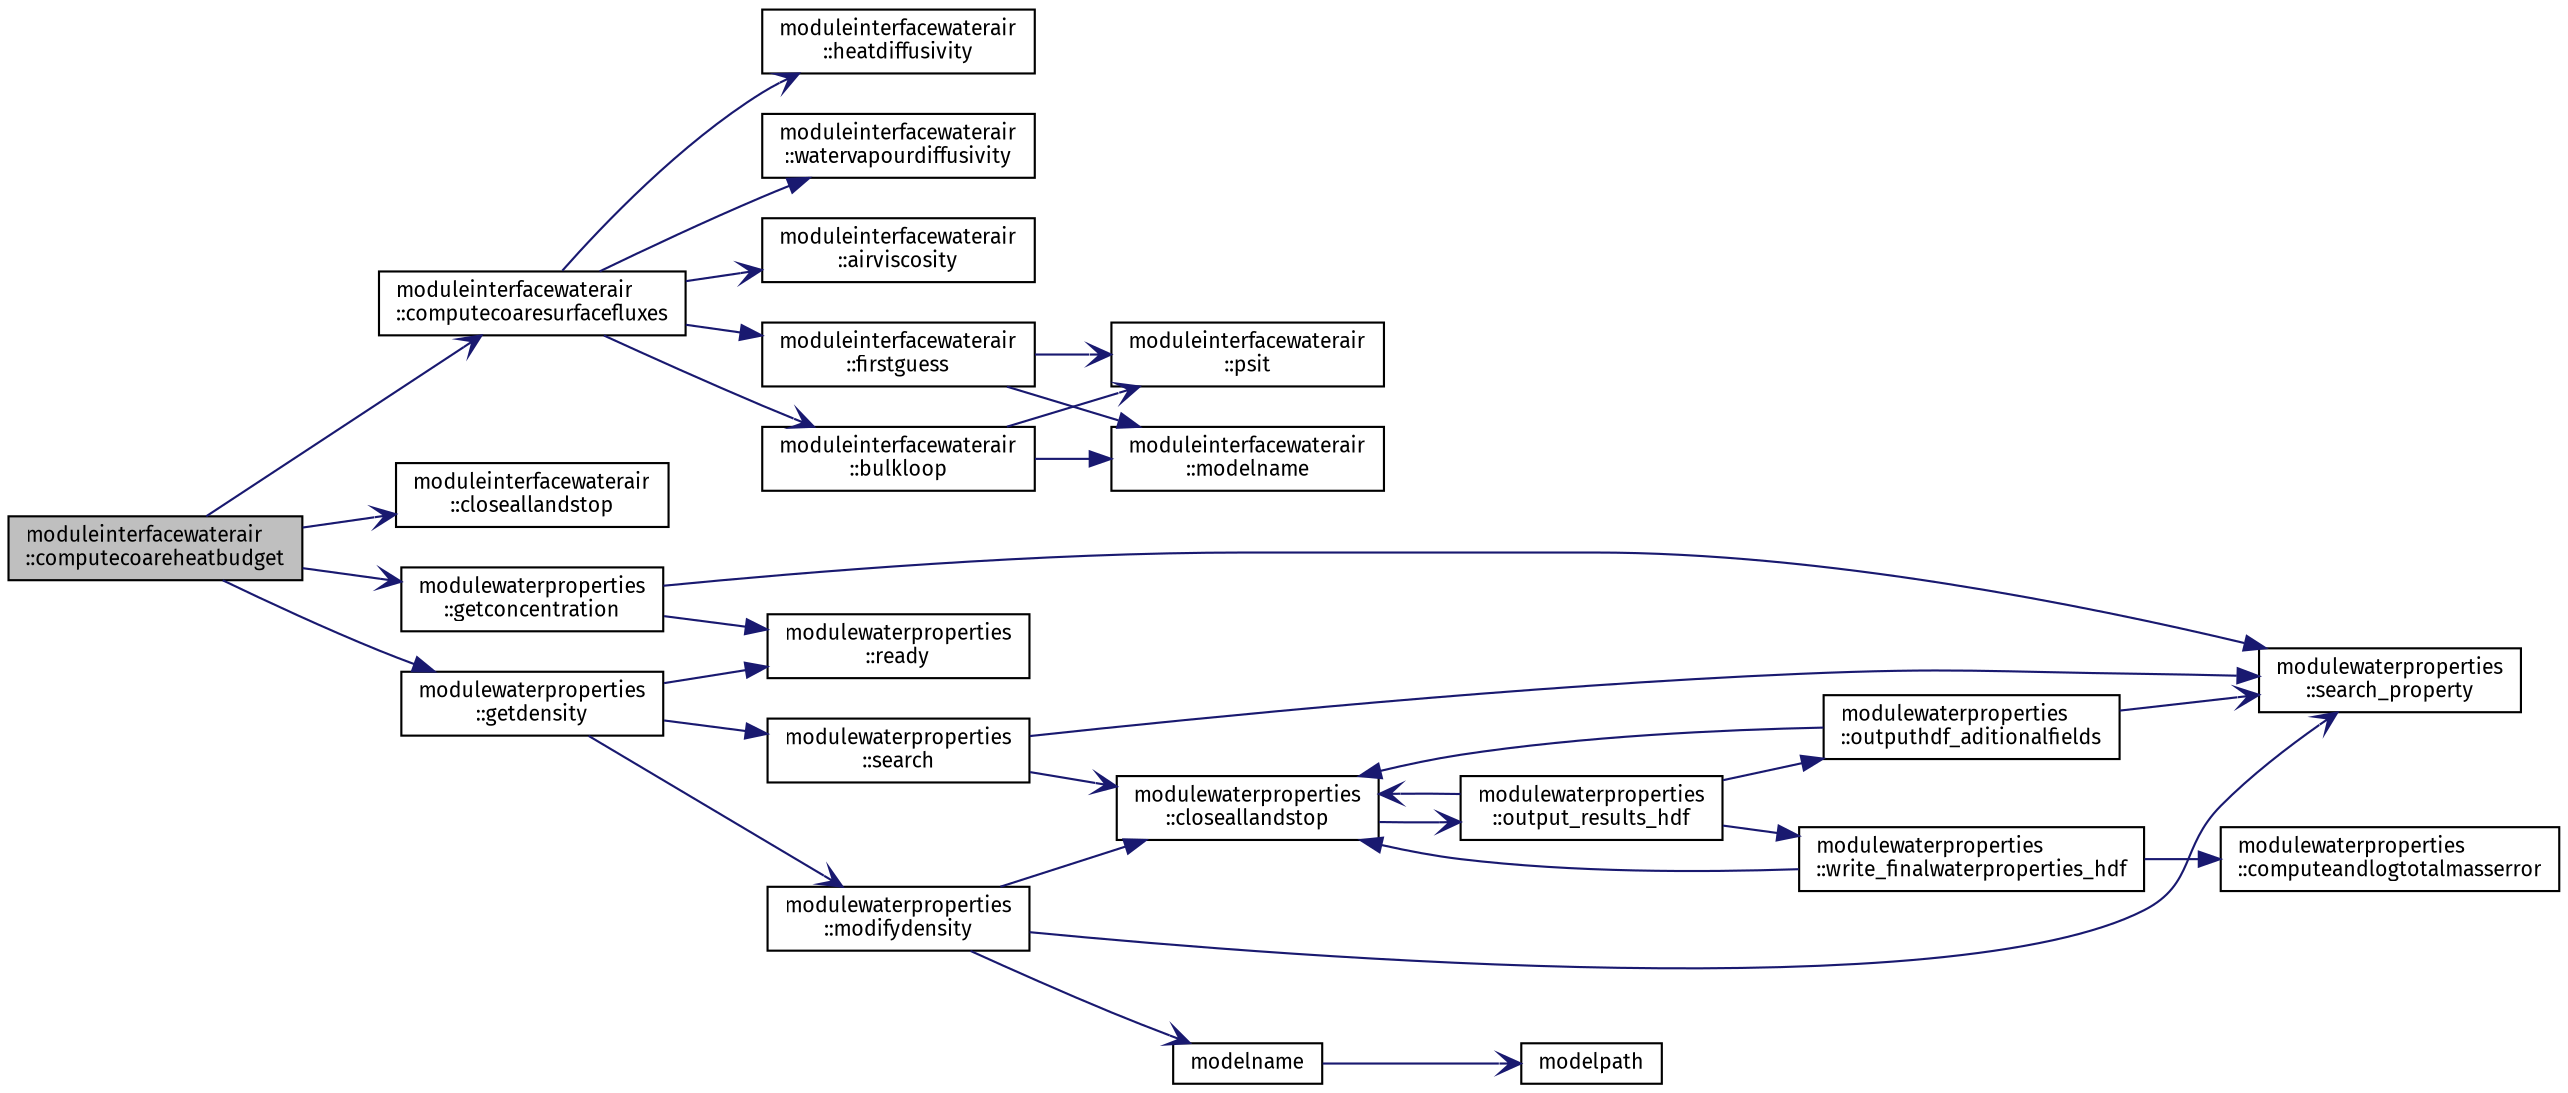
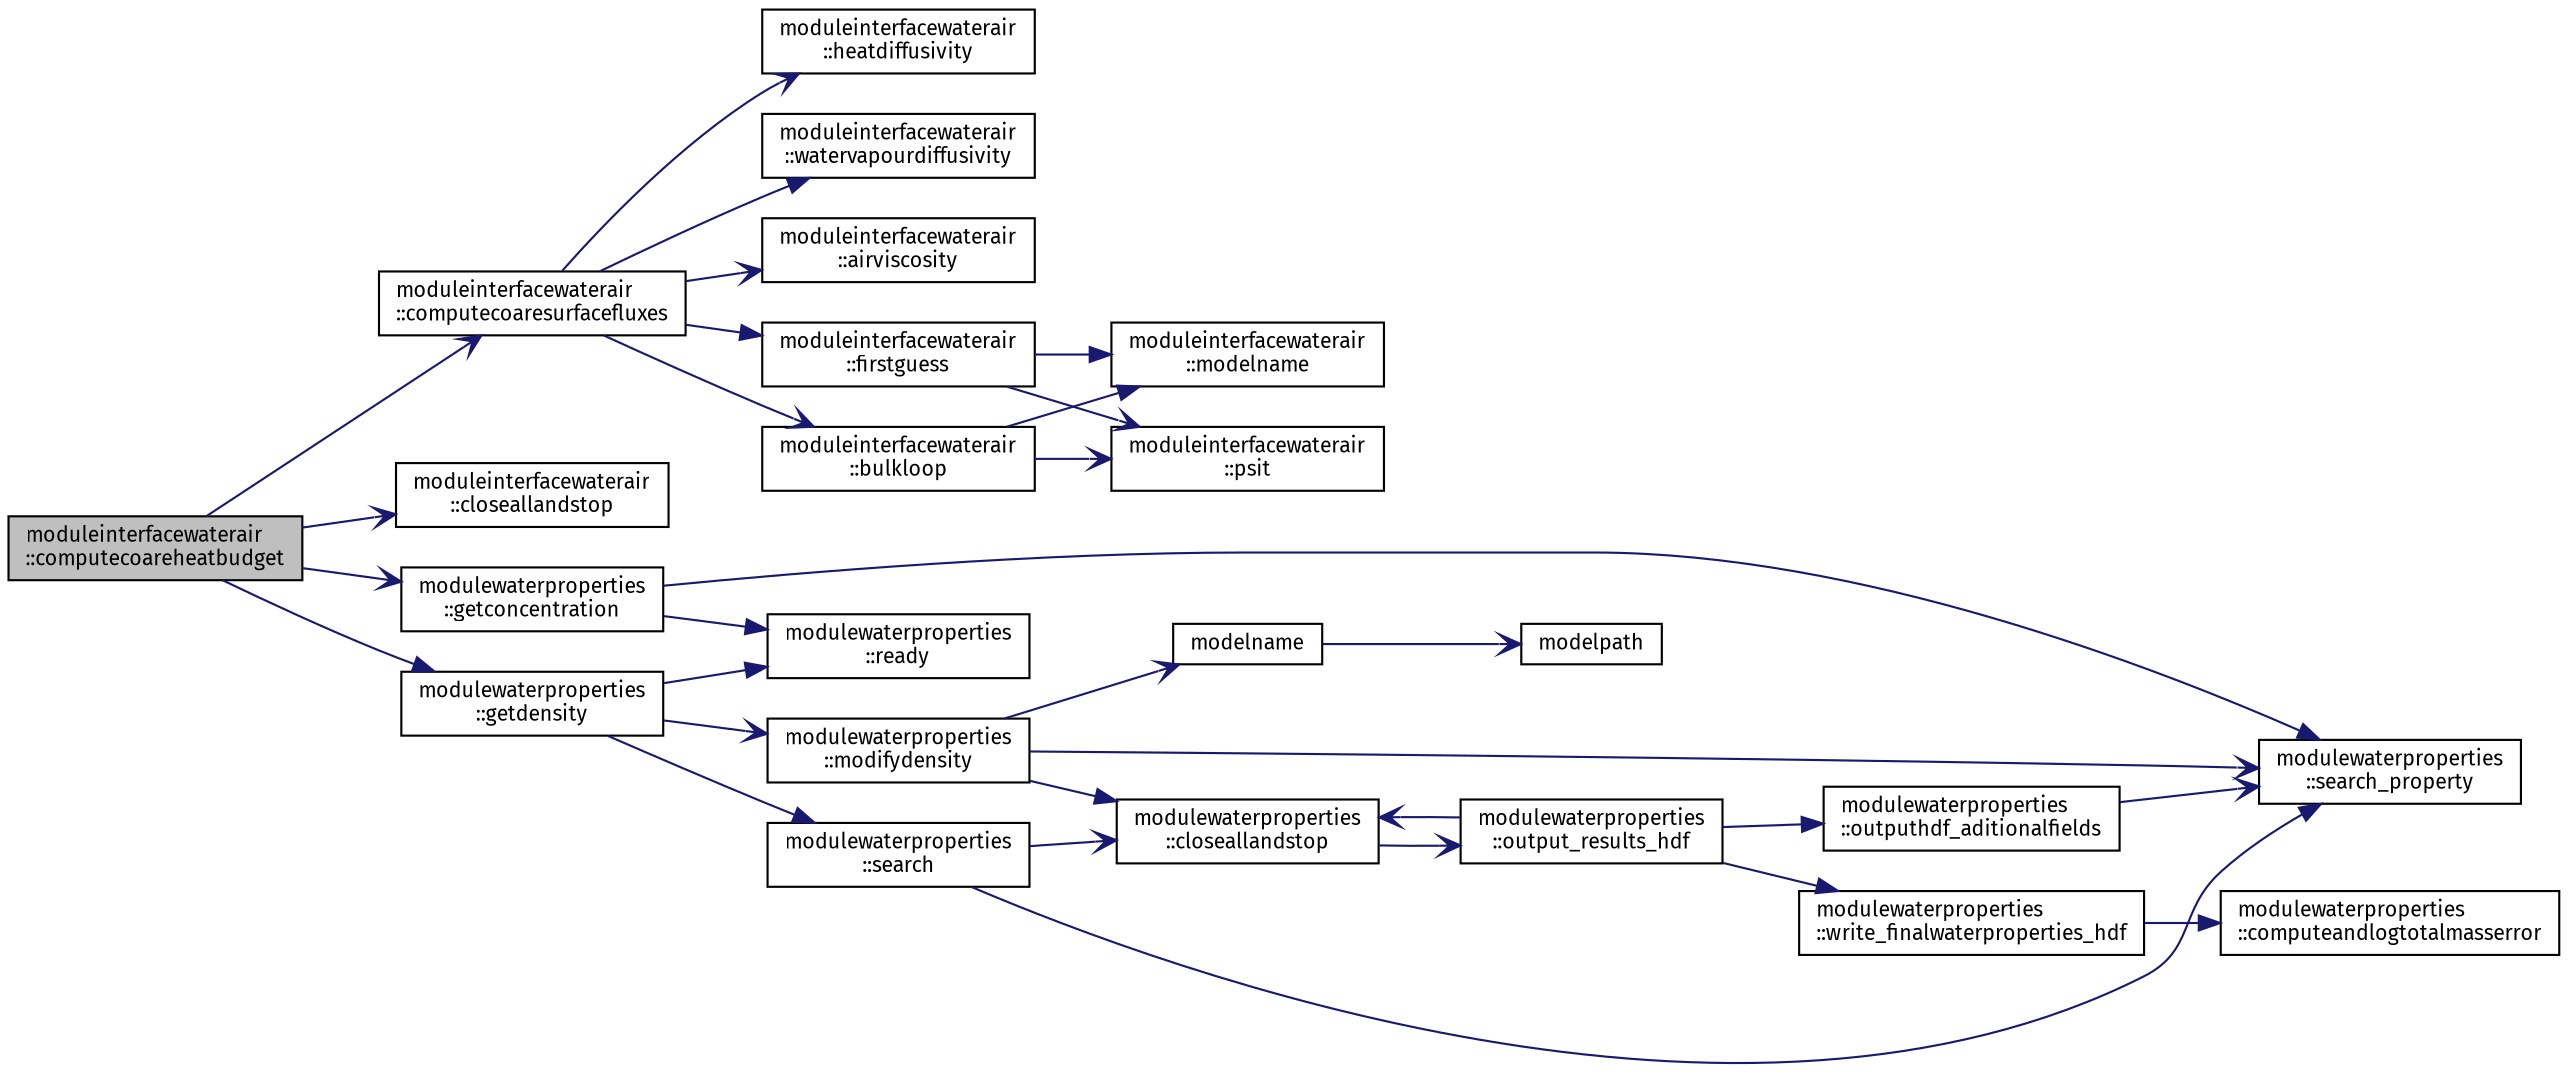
(1601, 739) -> none
(1589, 869) -> none
